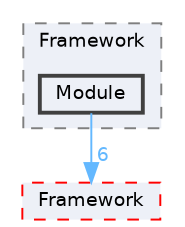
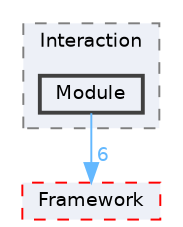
(92, 42) -> (91, 42)
